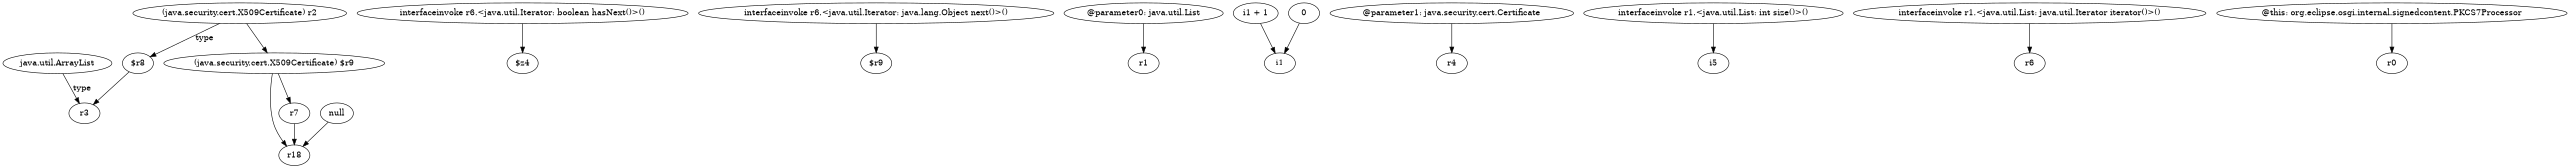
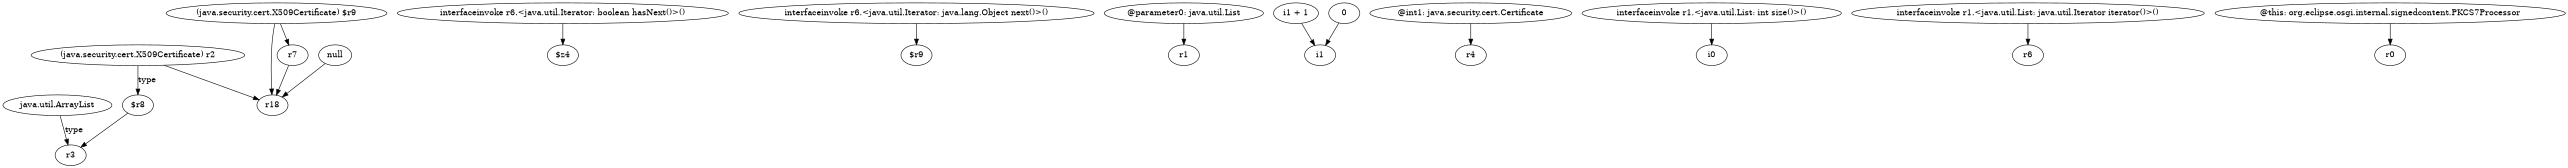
(1452, 13) -> (1471, 13)
(255, 36) -> (209, 82)
(1713, 63) -> (1712, 55)
